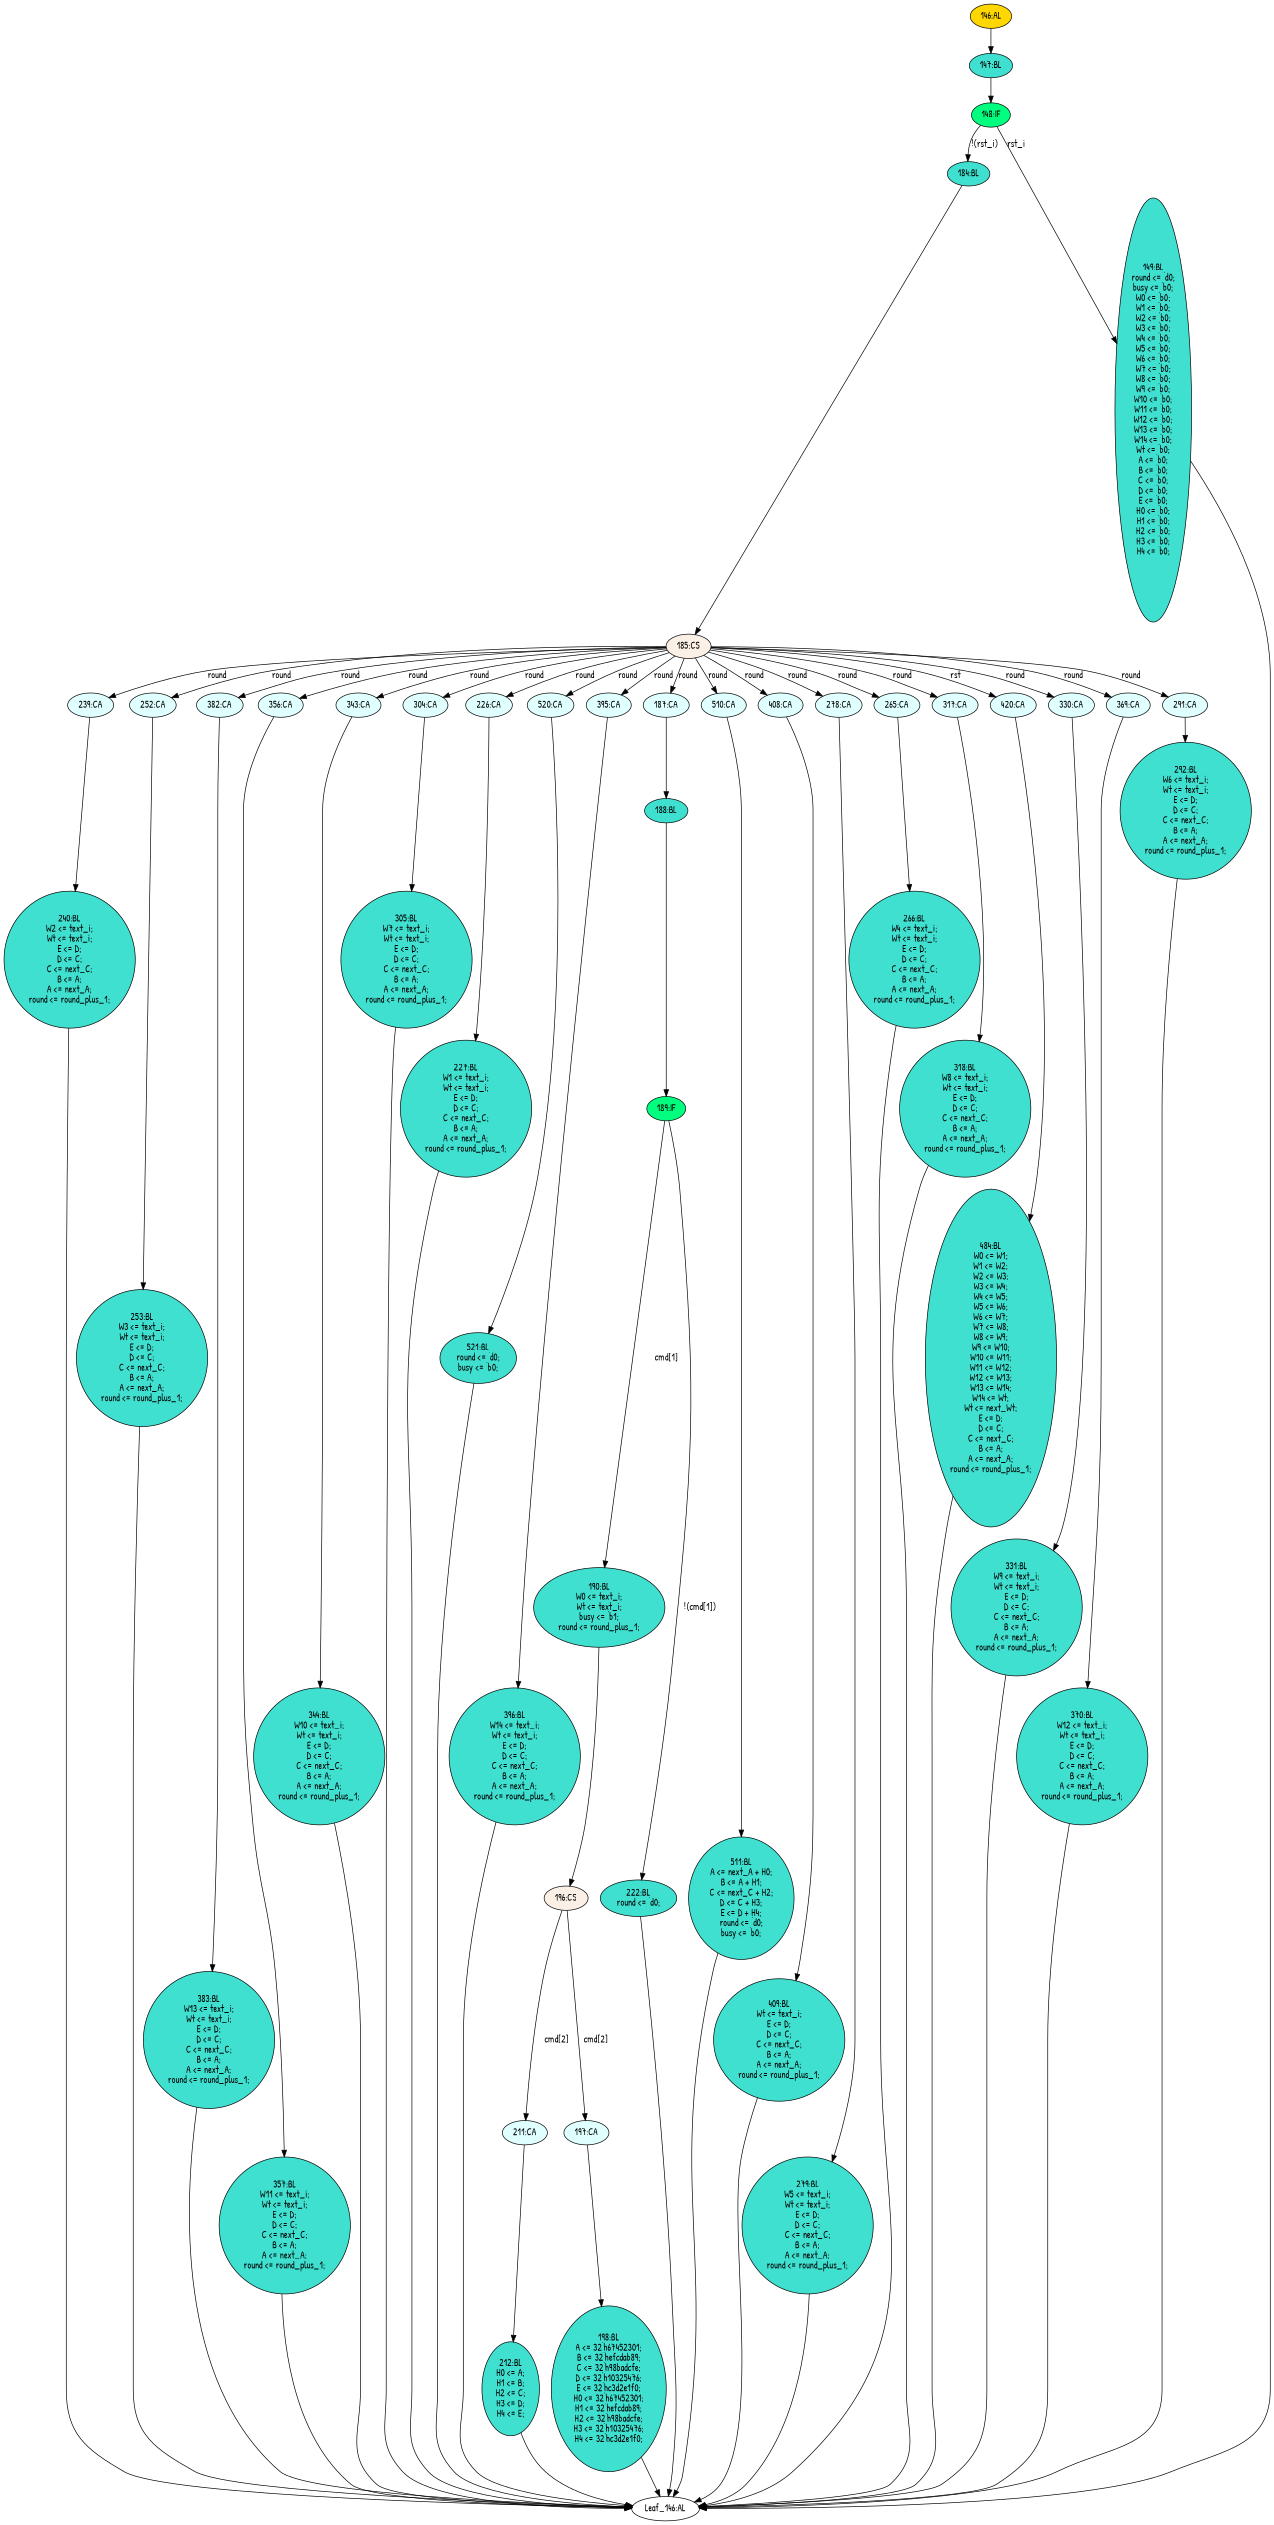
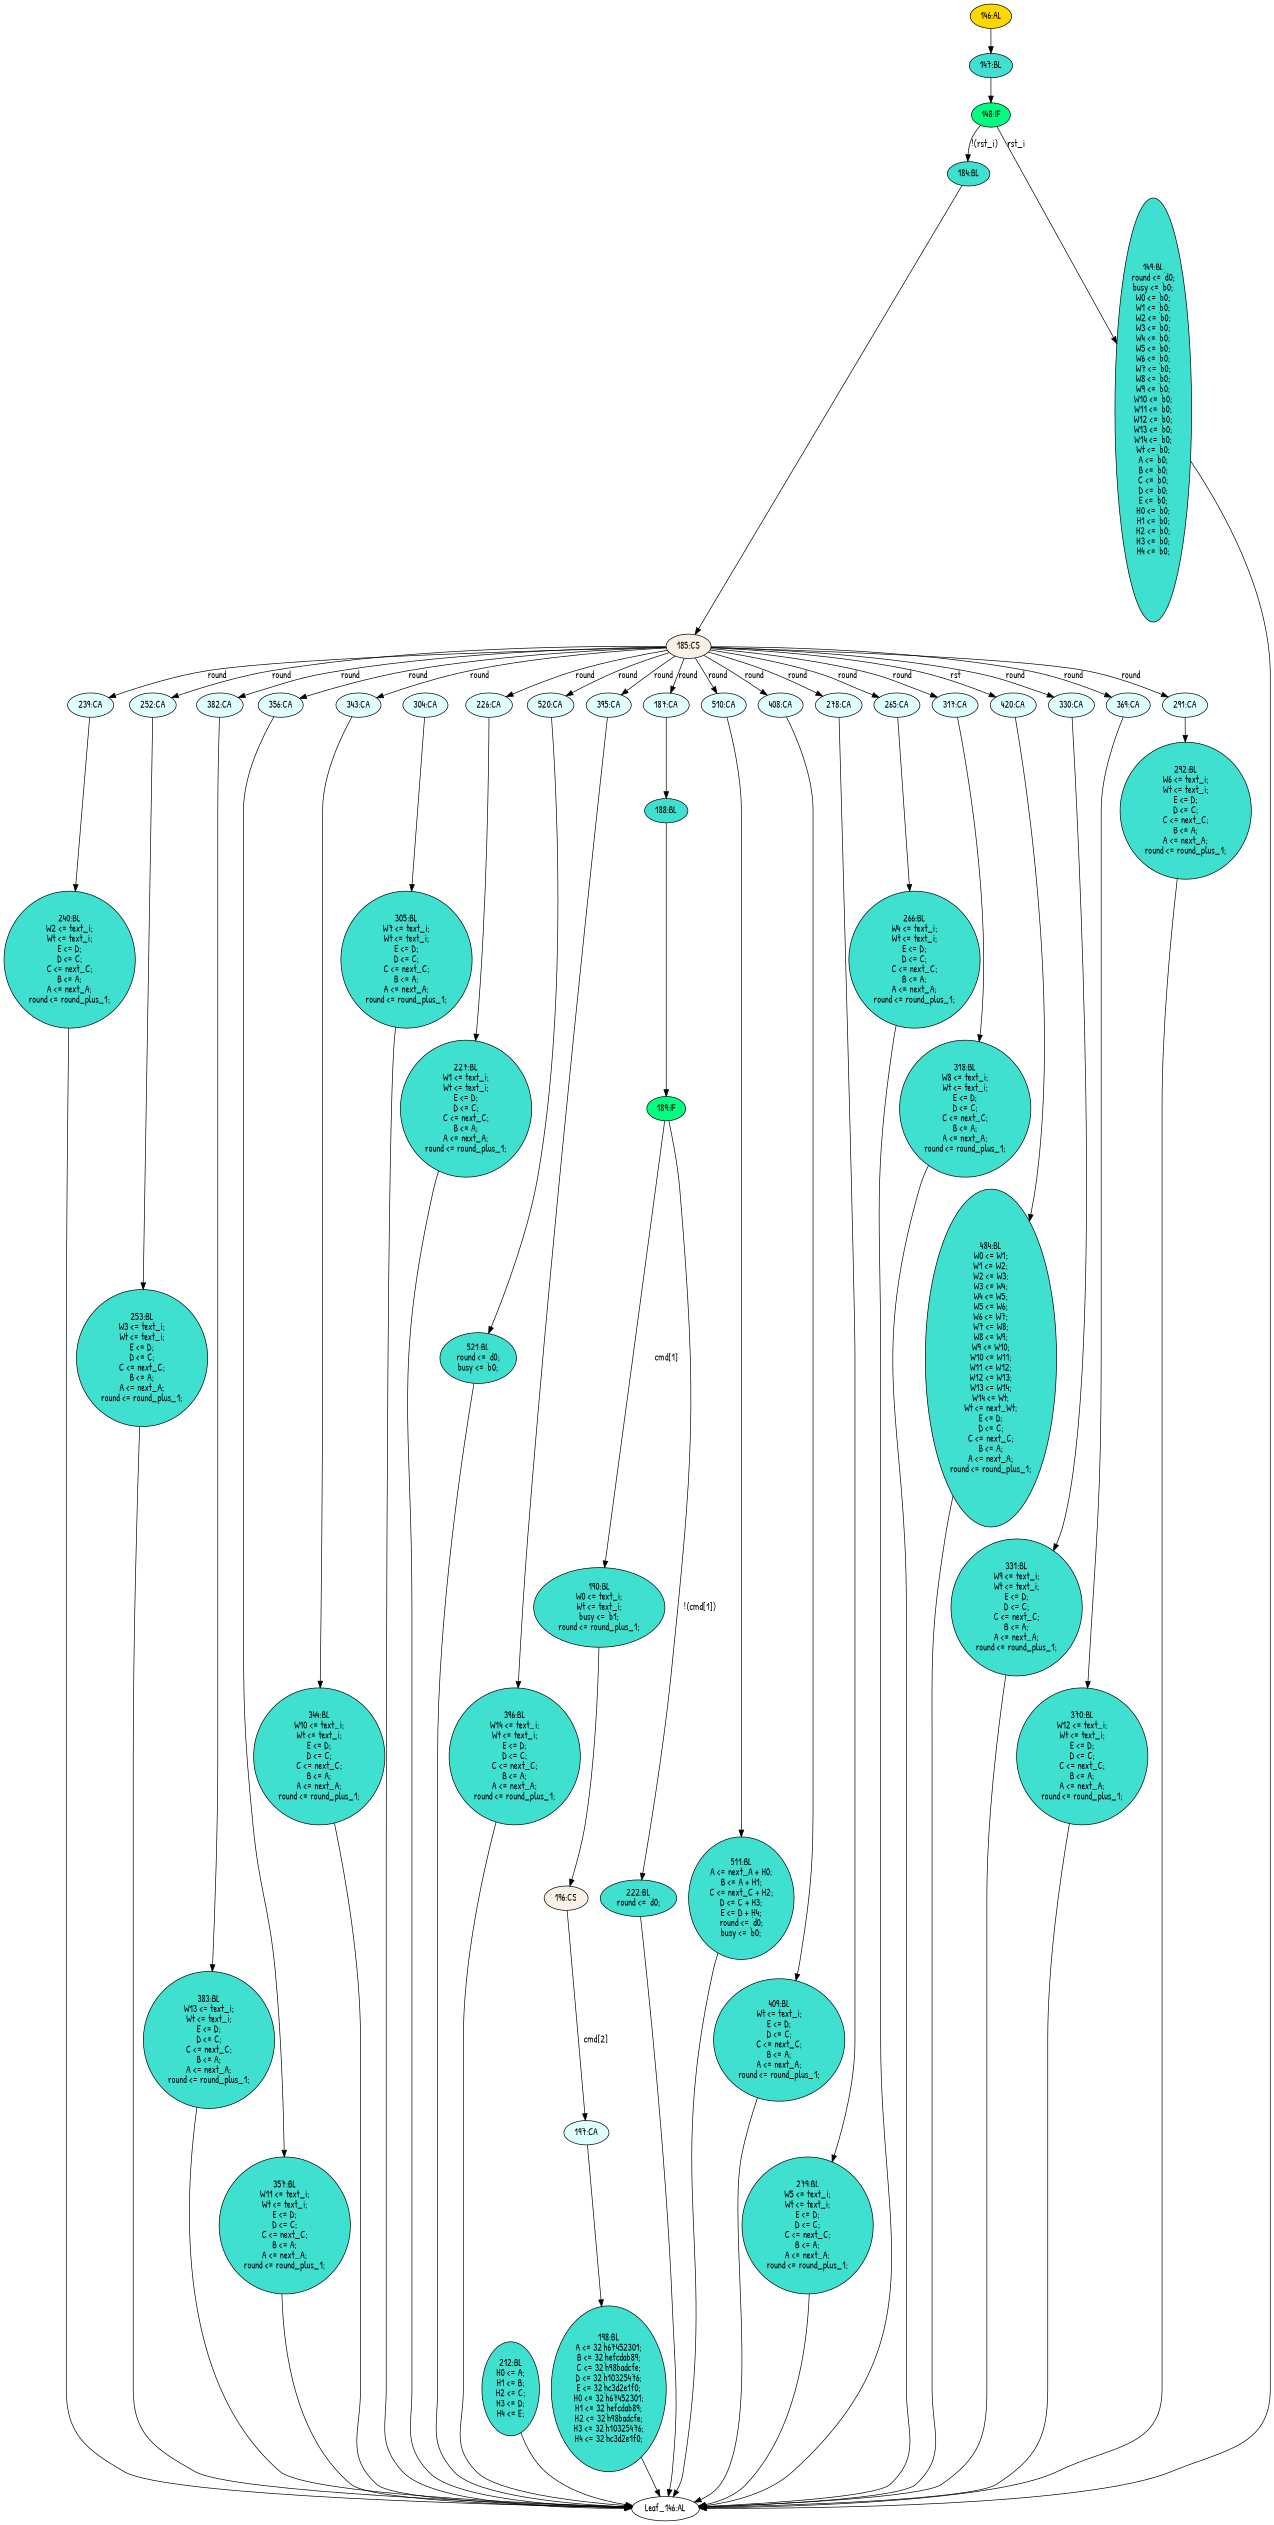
(556, 664) -> none
(525, 2133) -> none
